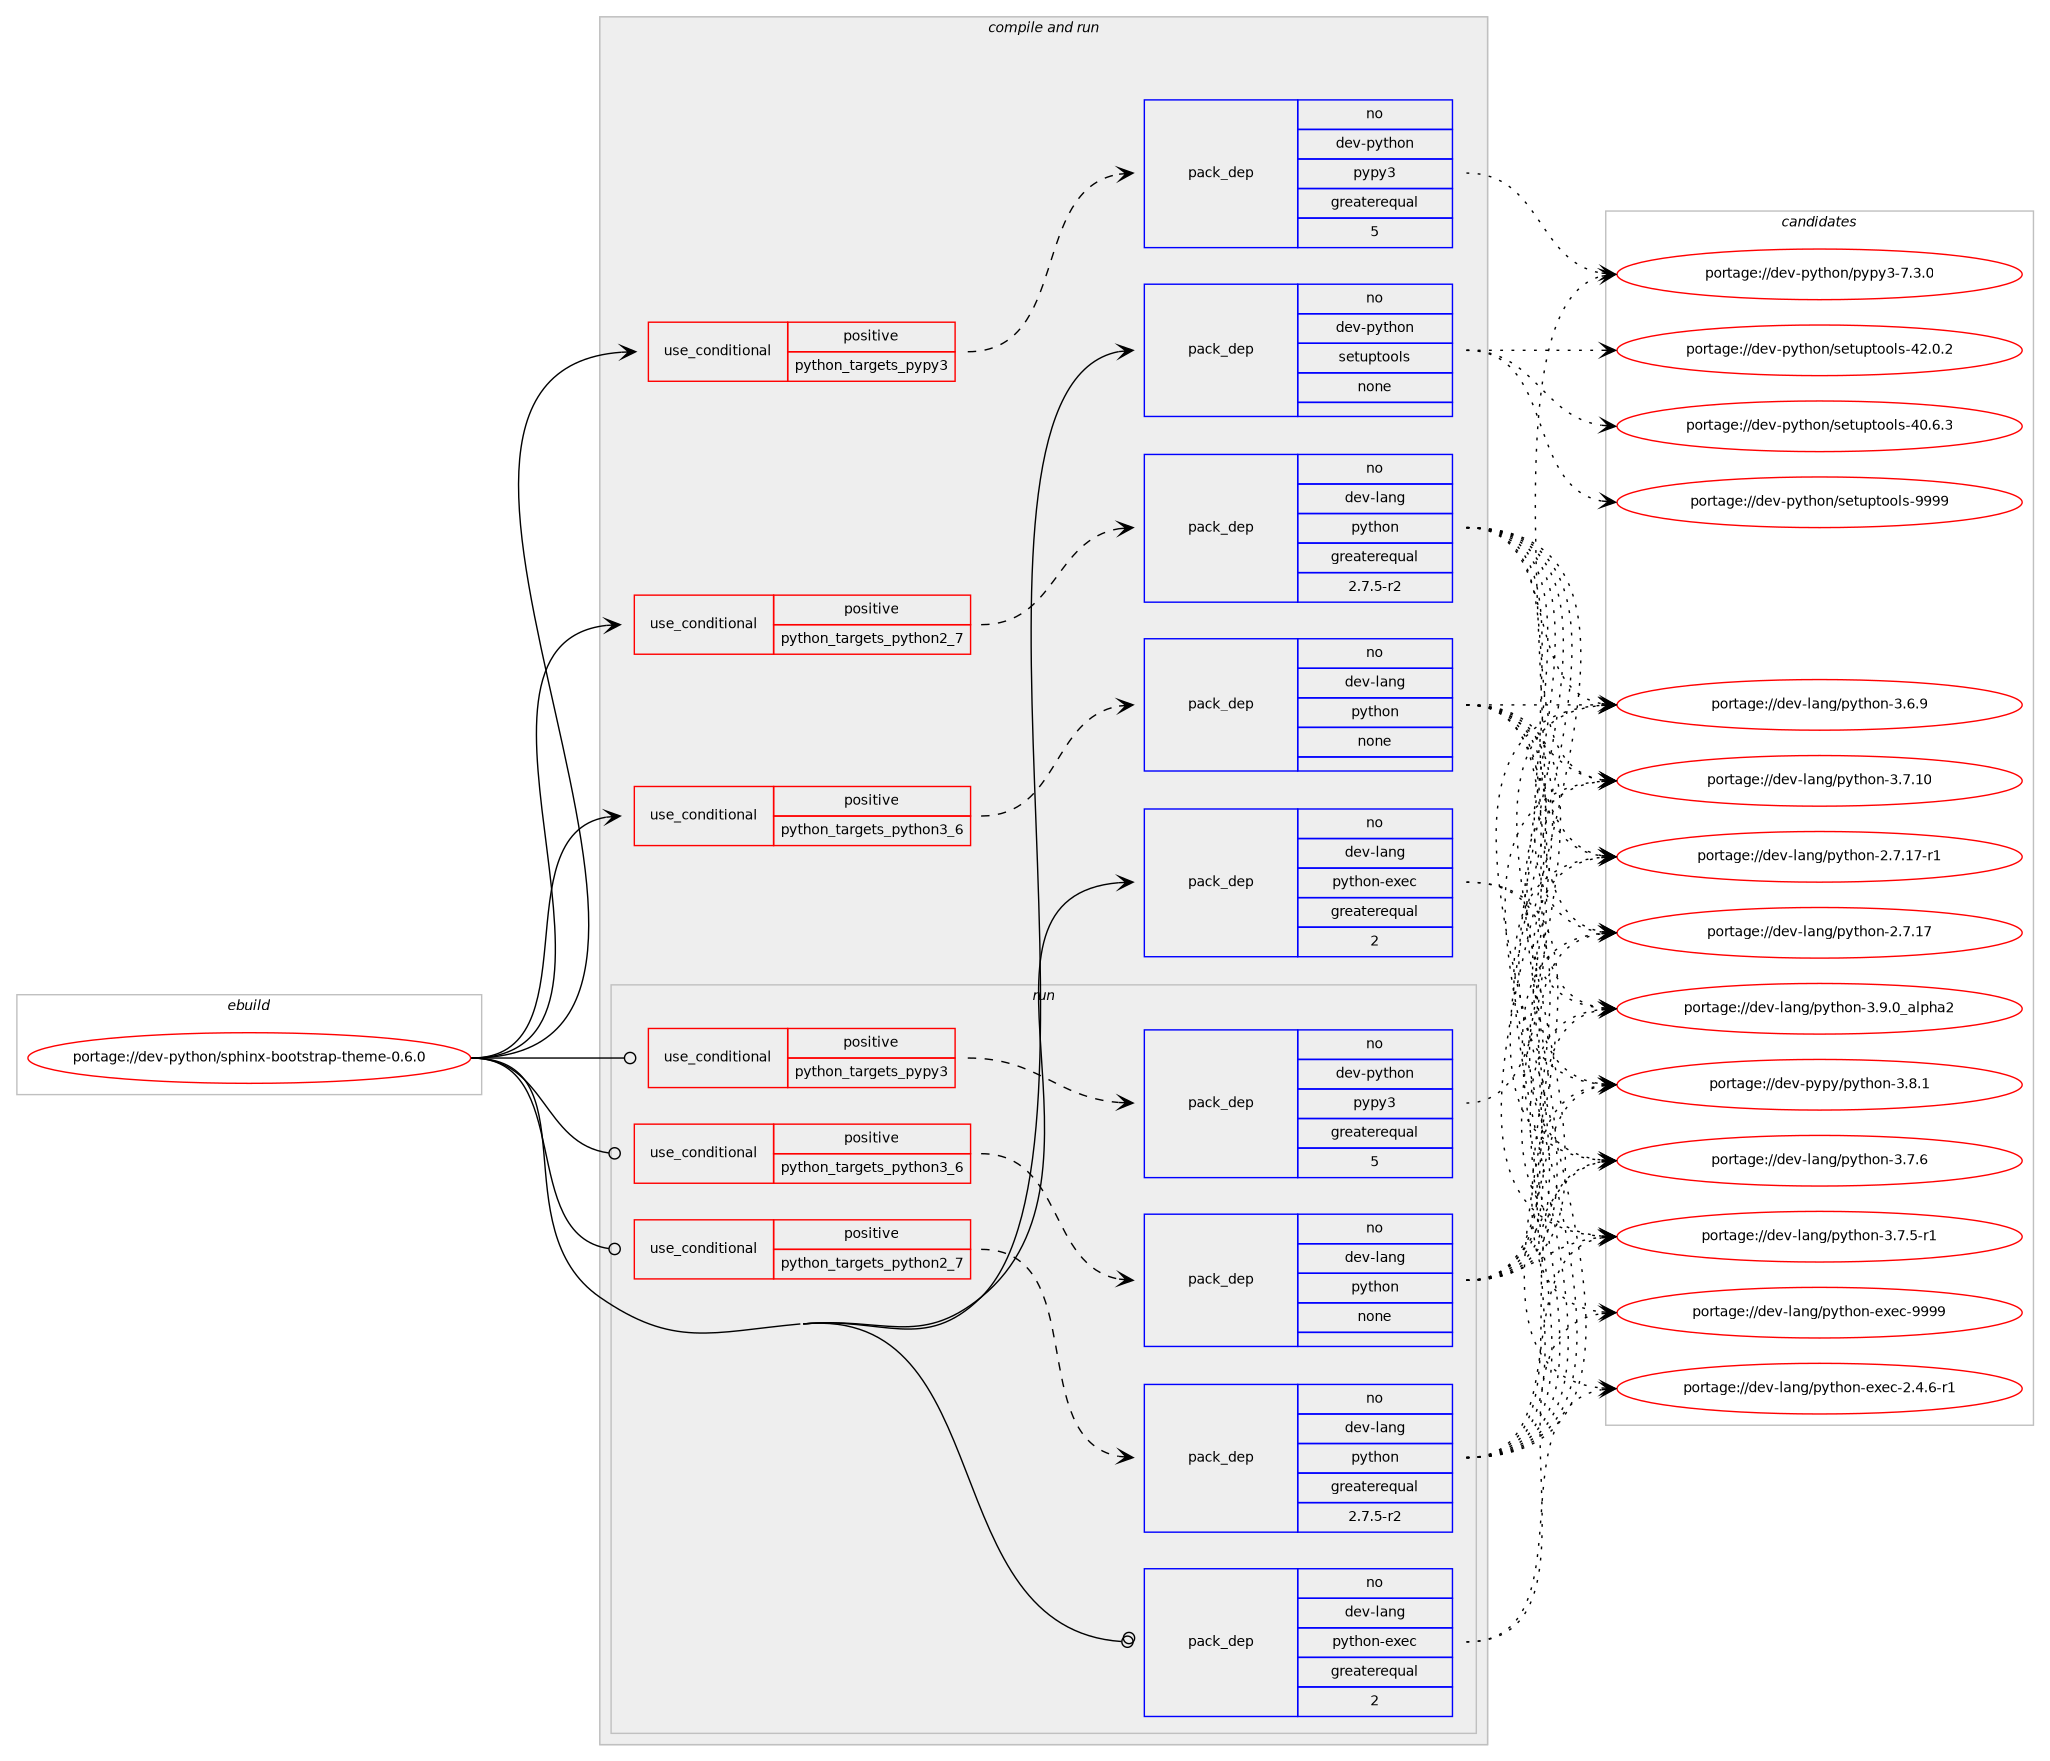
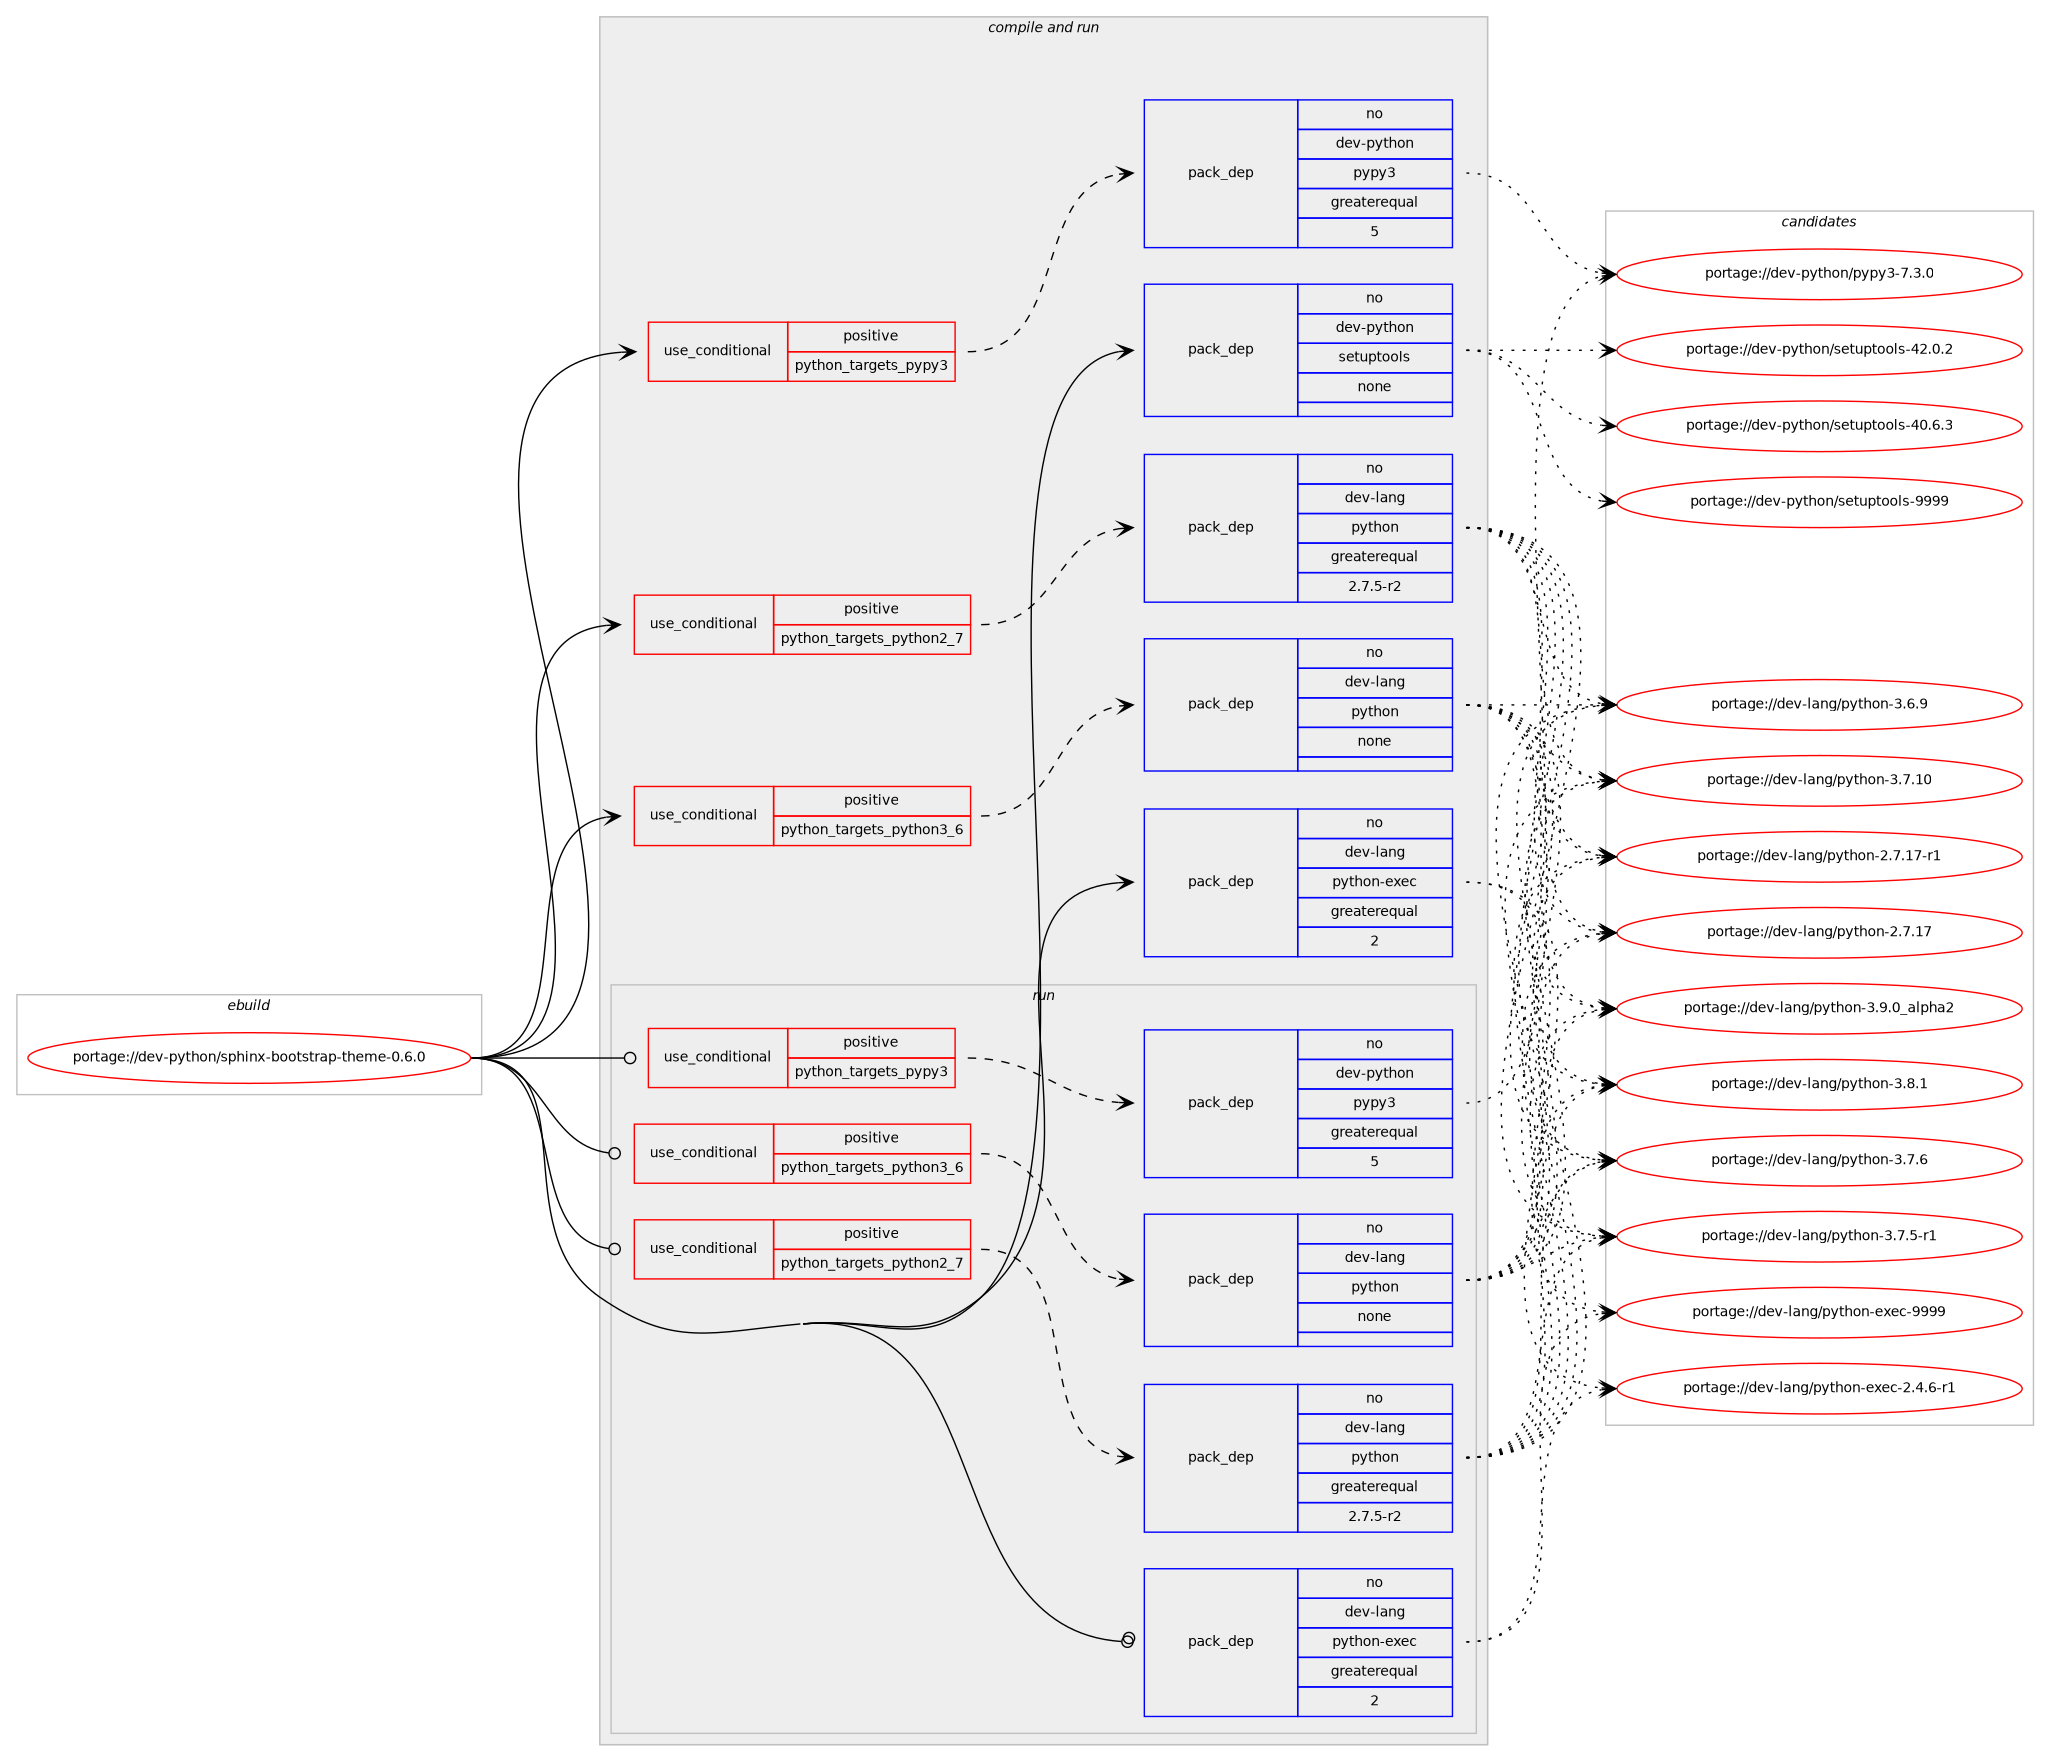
(1820, 1085) -> (1820, 1085)
